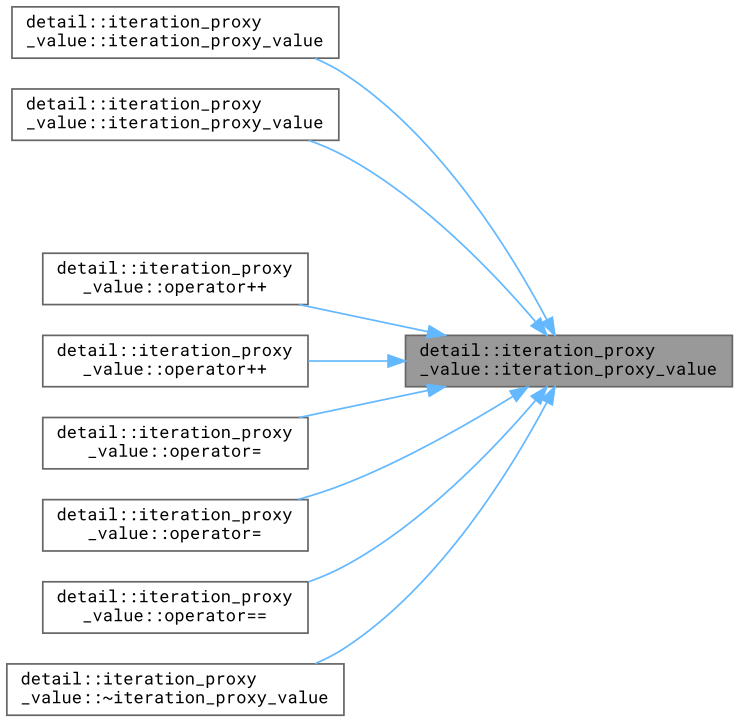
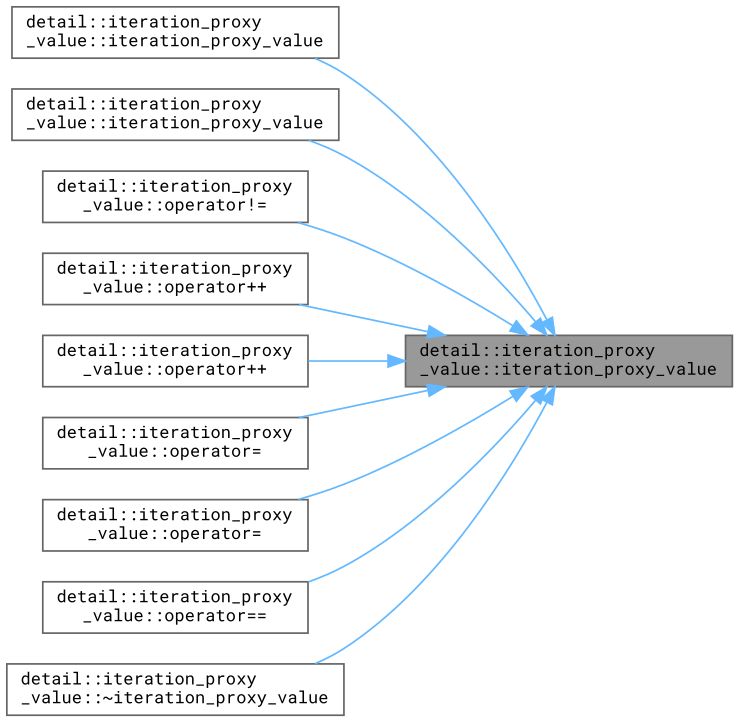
none -> (175, 197)
